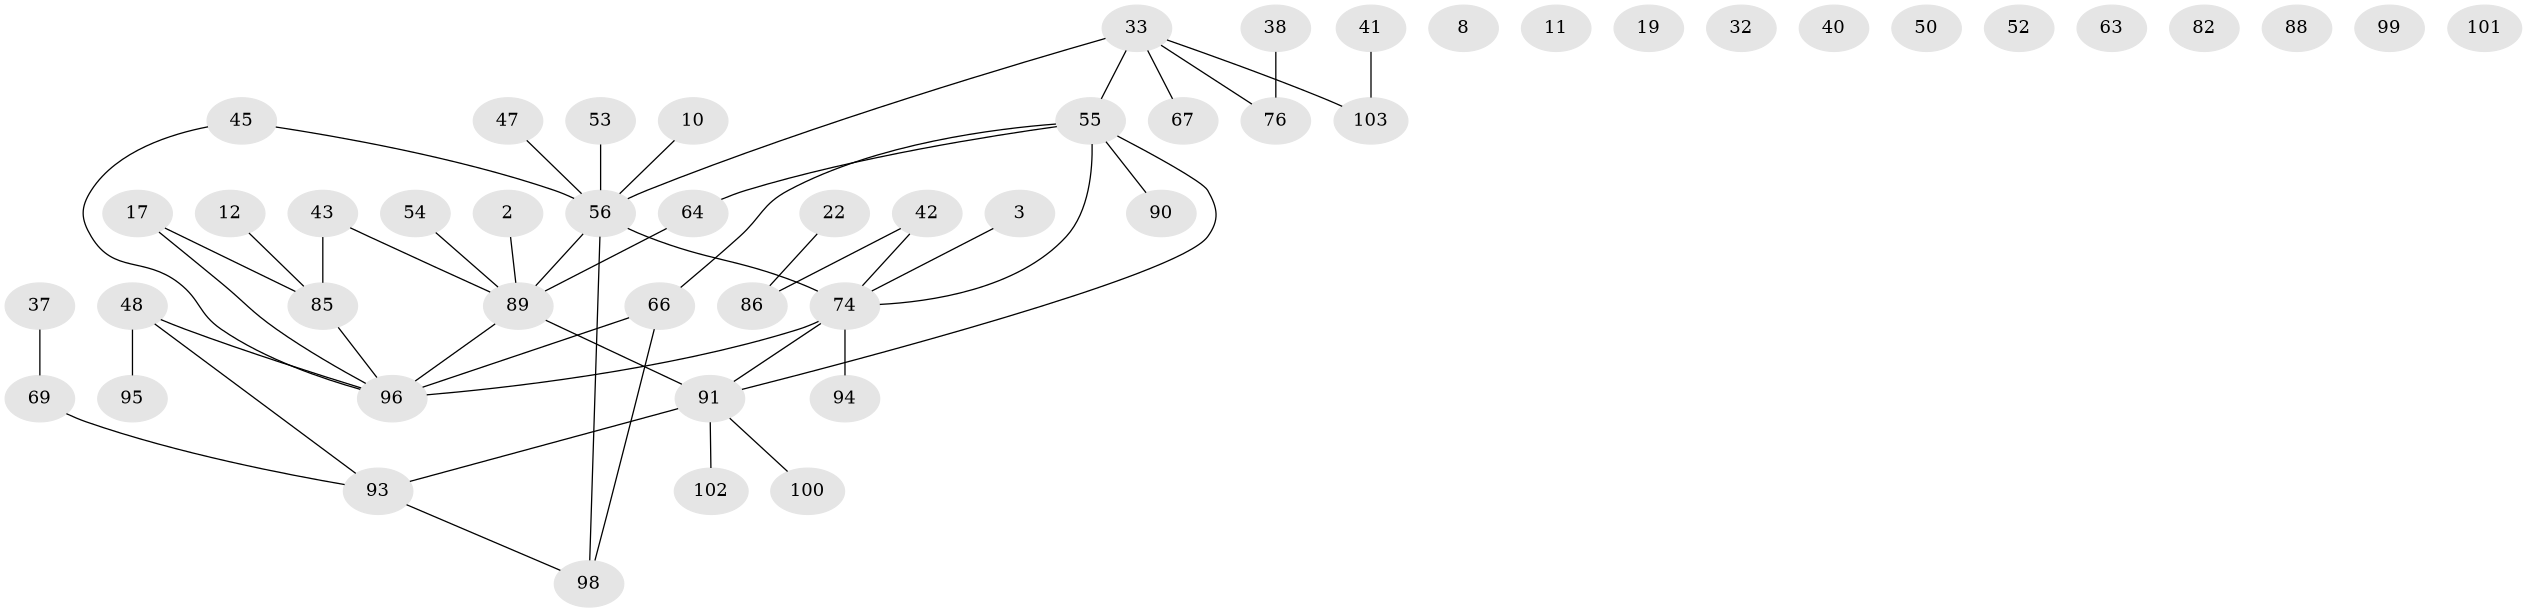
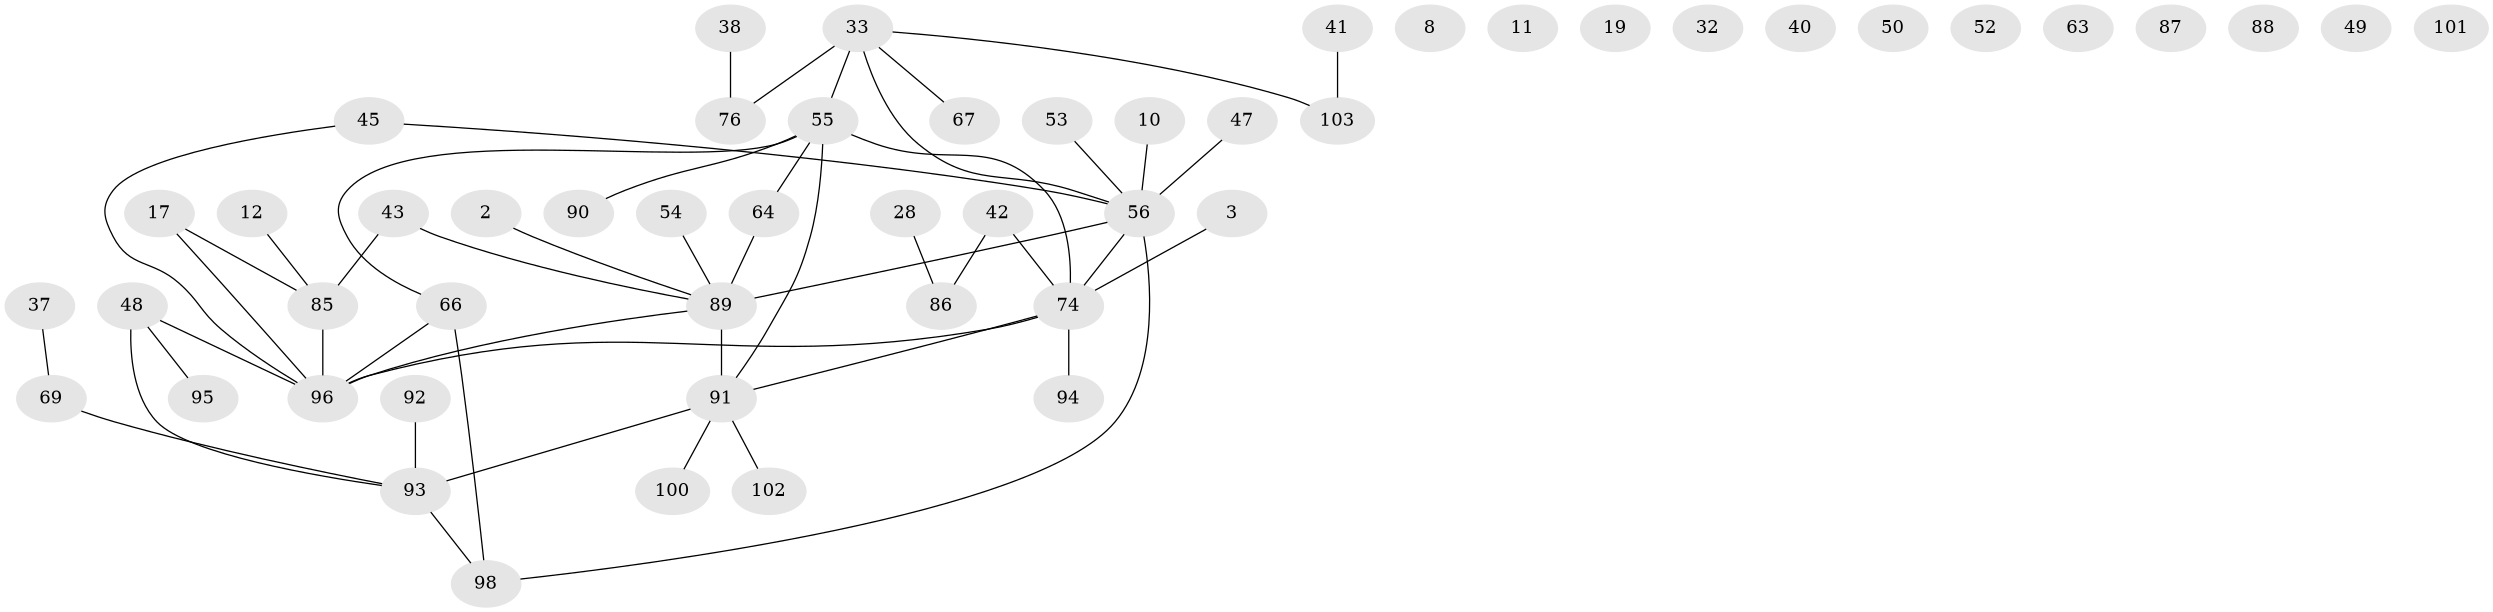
(2204, 28) -> (2171, 28)
(2390, 28) -> (2356, 28)
(835, 213) -> (905, 213)
none -> (415, 399)
